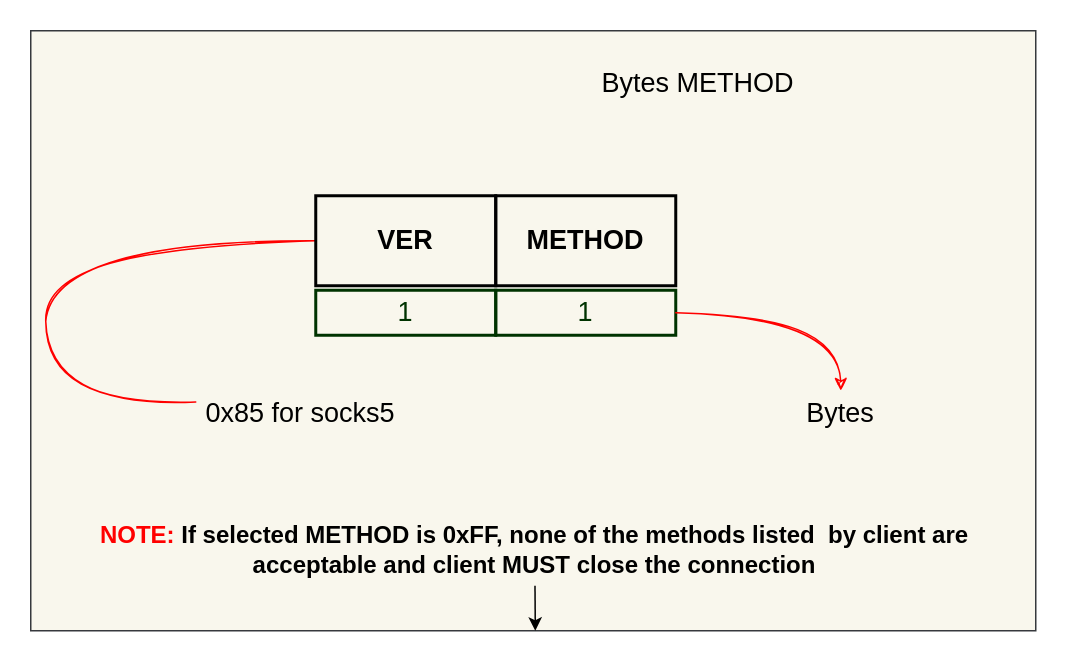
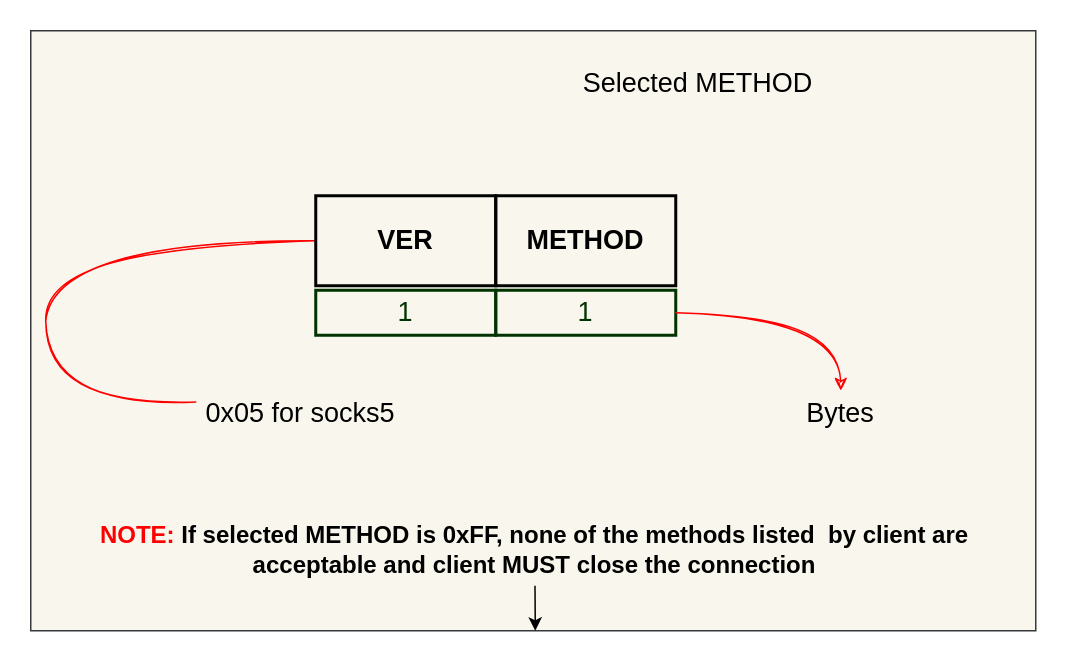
(698, 83) -> (698, 83)
(301, 413) -> (301, 413)
